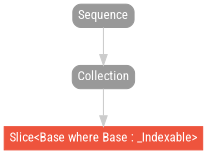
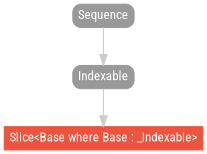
(103, 77) -> (103, 77)
